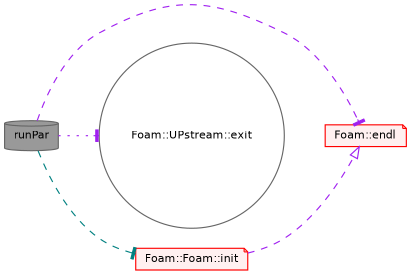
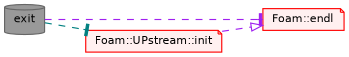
(31, 136) -> (25, 20)
(192, 136) -> none
(192, 259) -> (154, 41)
